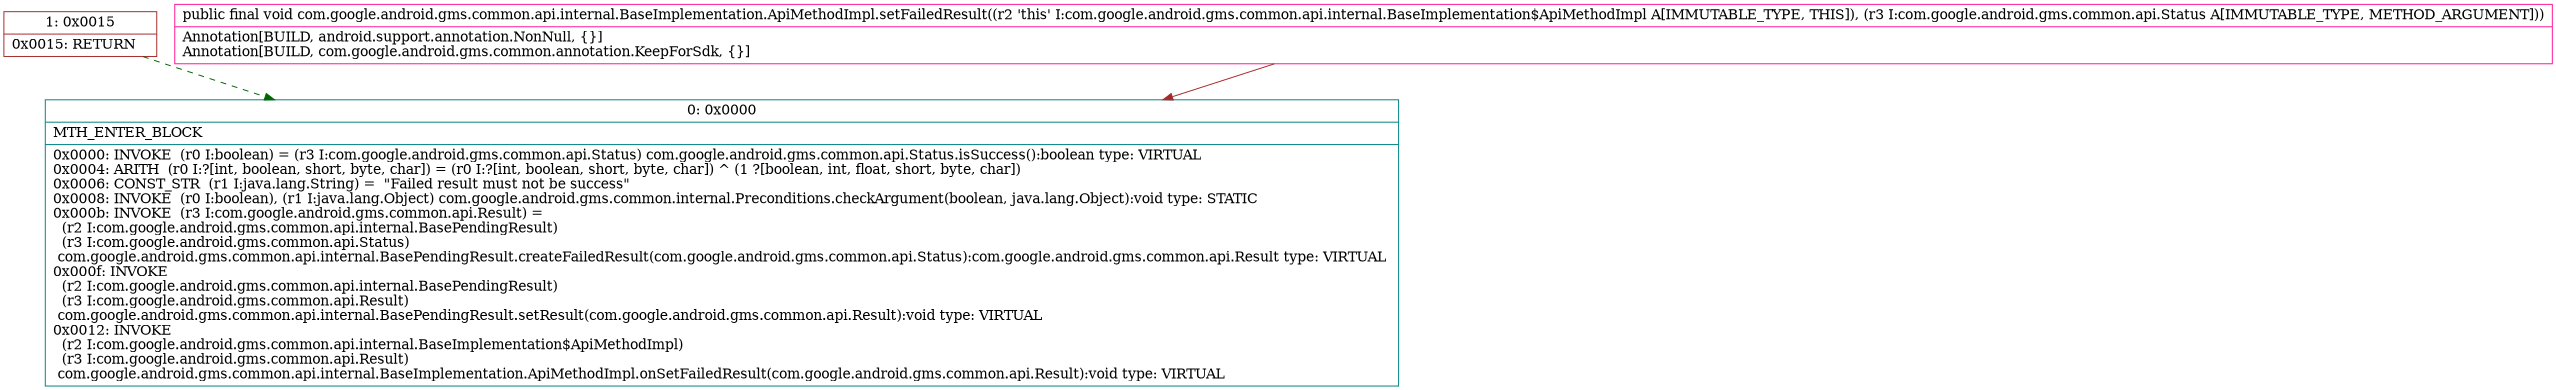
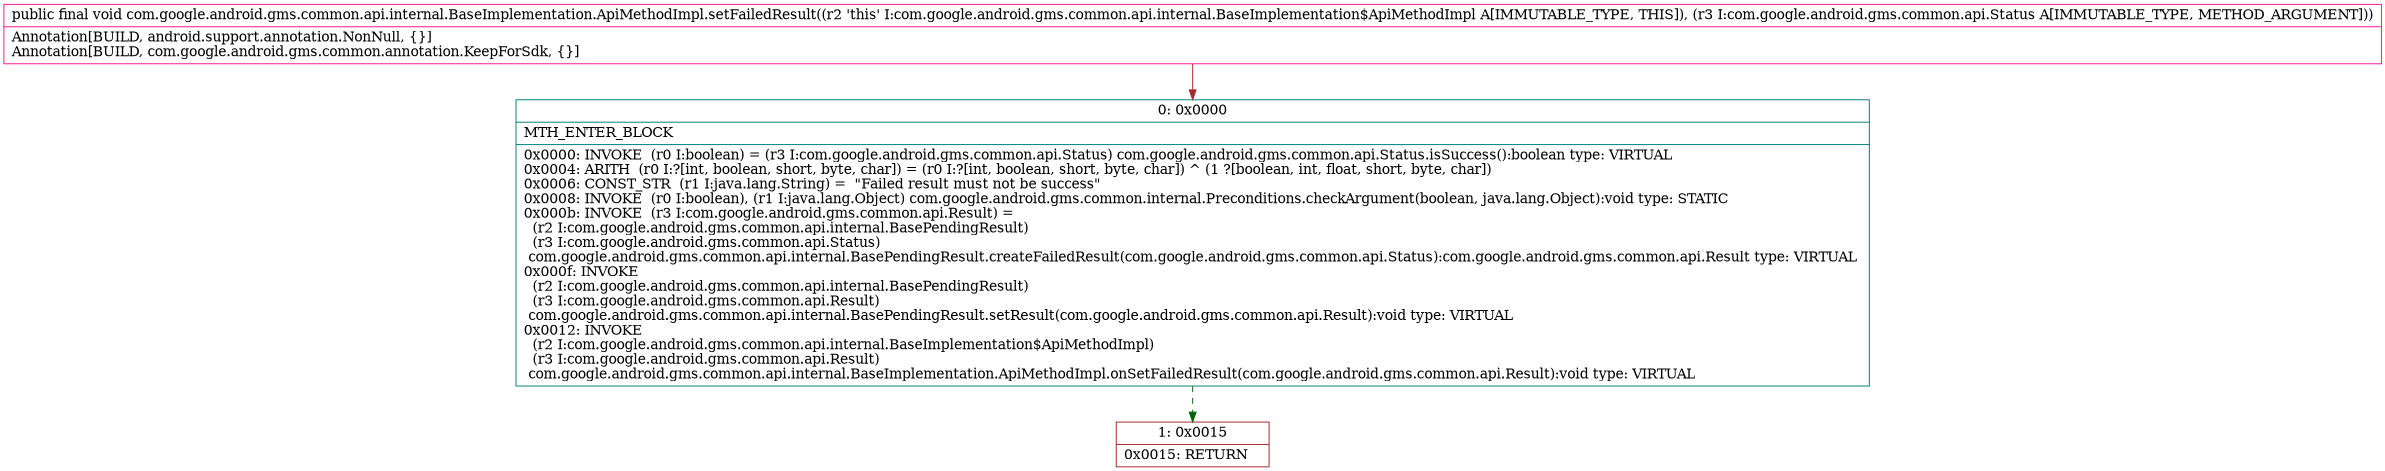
(204, 77) -> (1193, 399)
